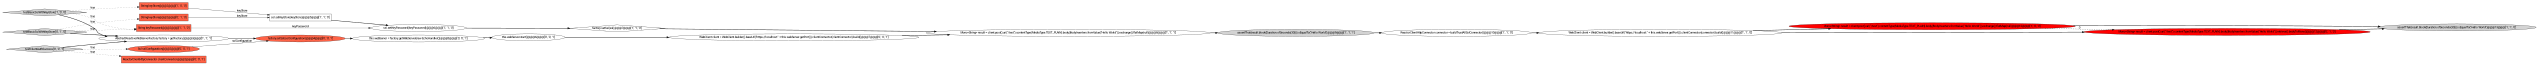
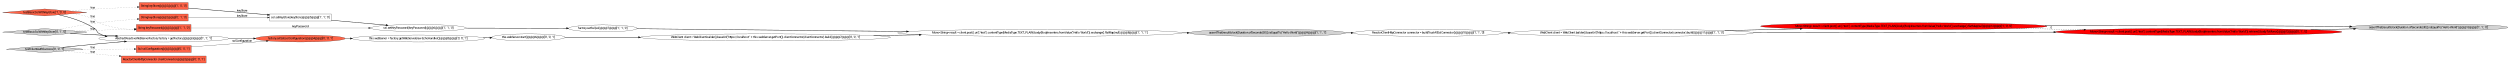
(228, 11) -> (228, 11)
(45, 12) -> (45, 12)
(617, 28) -> (603, 28)
(164, 49) -> (164, 49)
